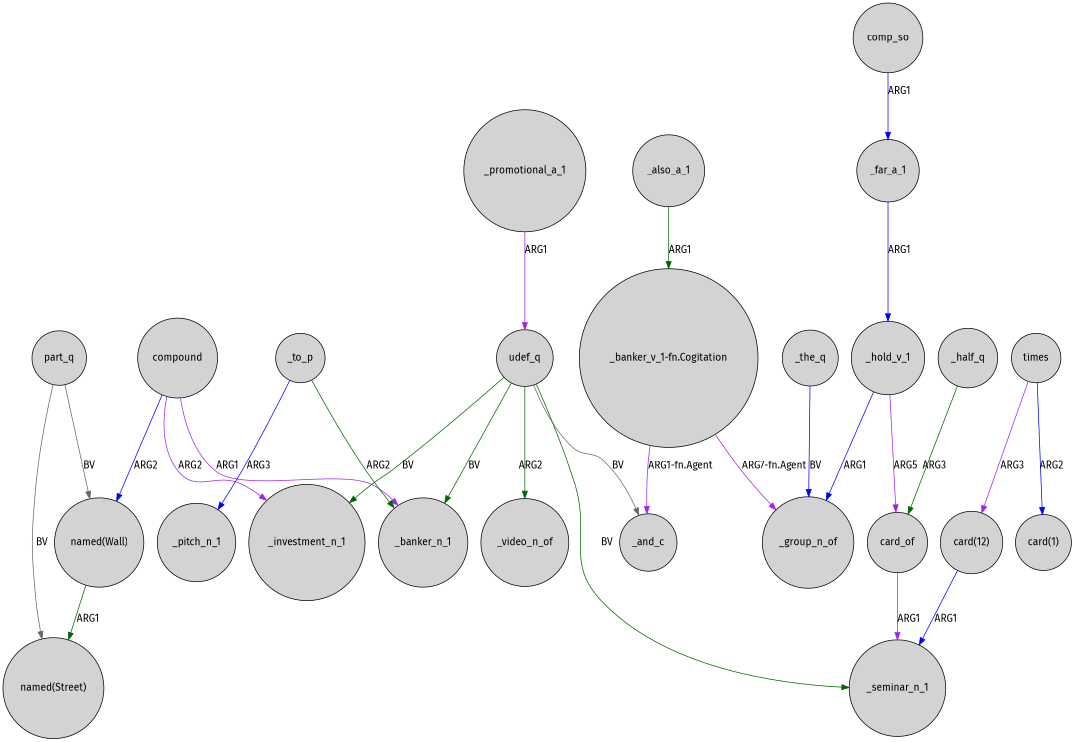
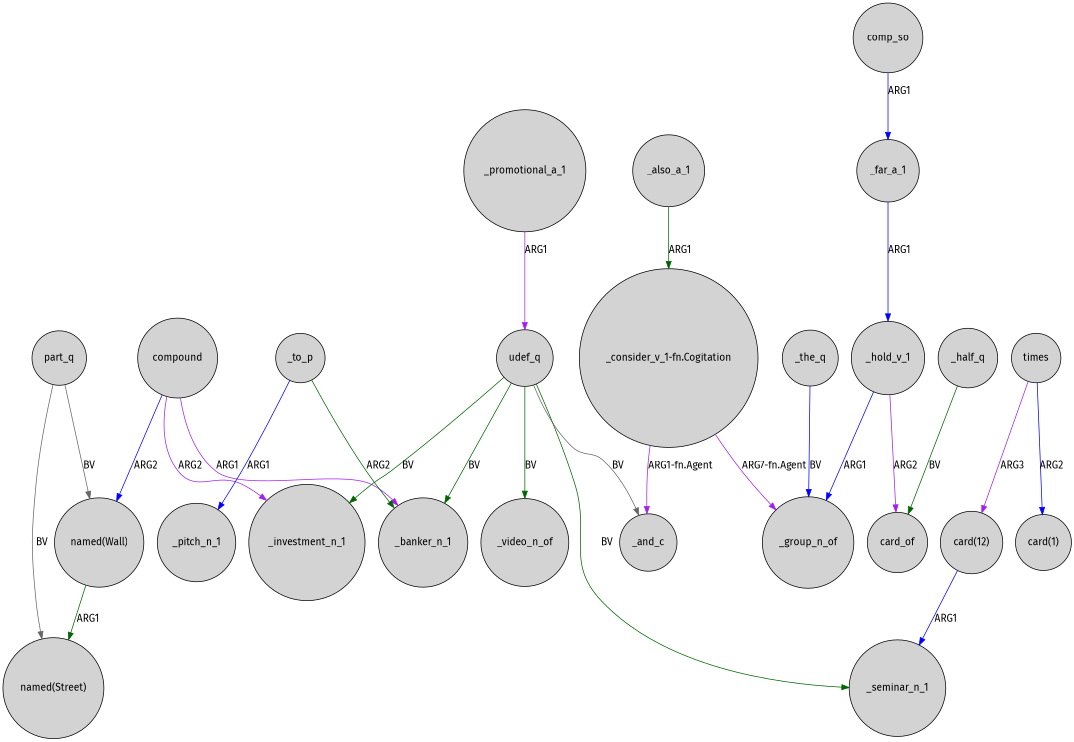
(669, 358) -> (669, 358)
(259, 466) -> (259, 466)
(531, 466) -> (531, 466)
(906, 466) -> (906, 466)
(934, 466) -> (934, 466)
(897, 603) -> none
